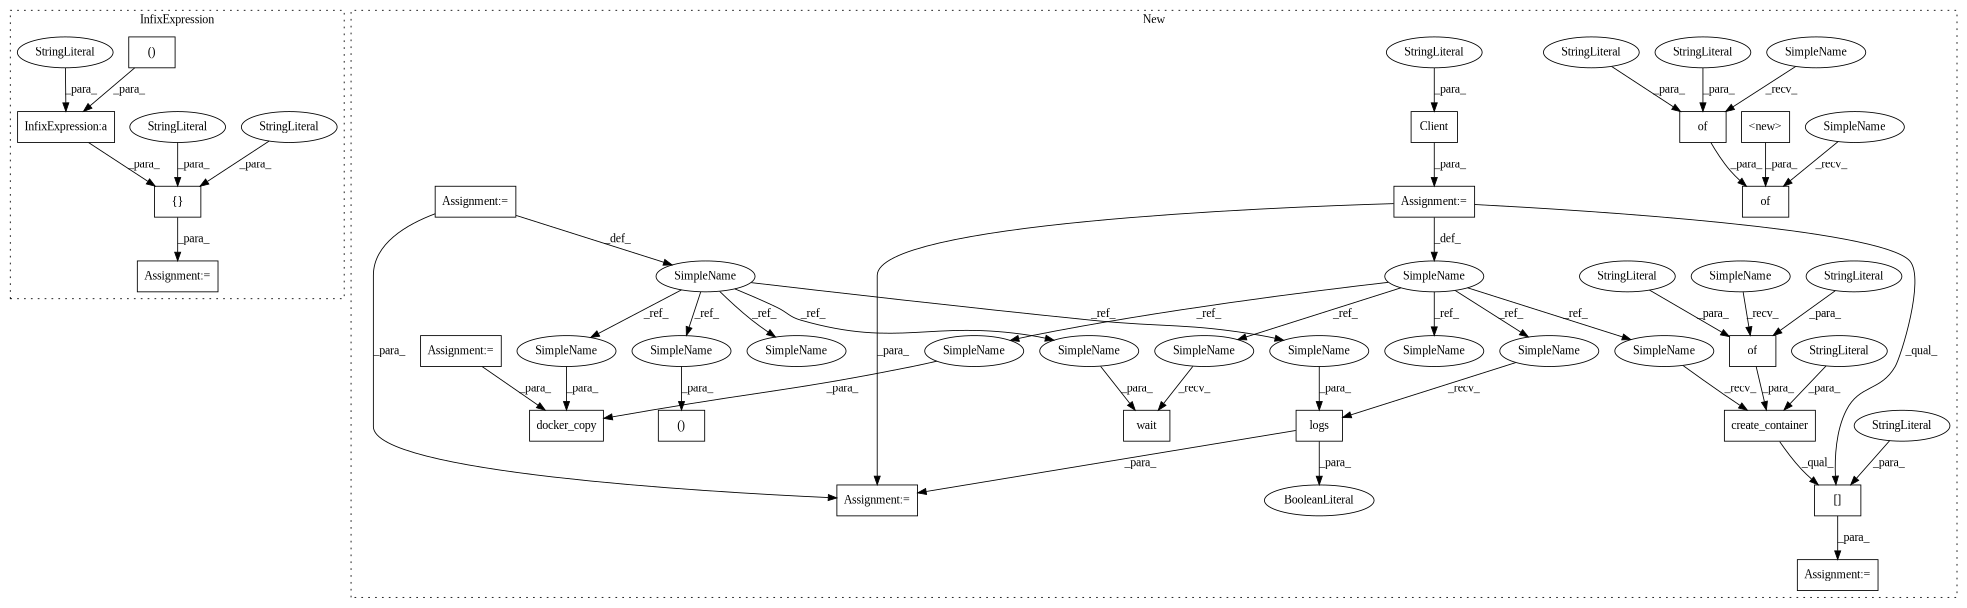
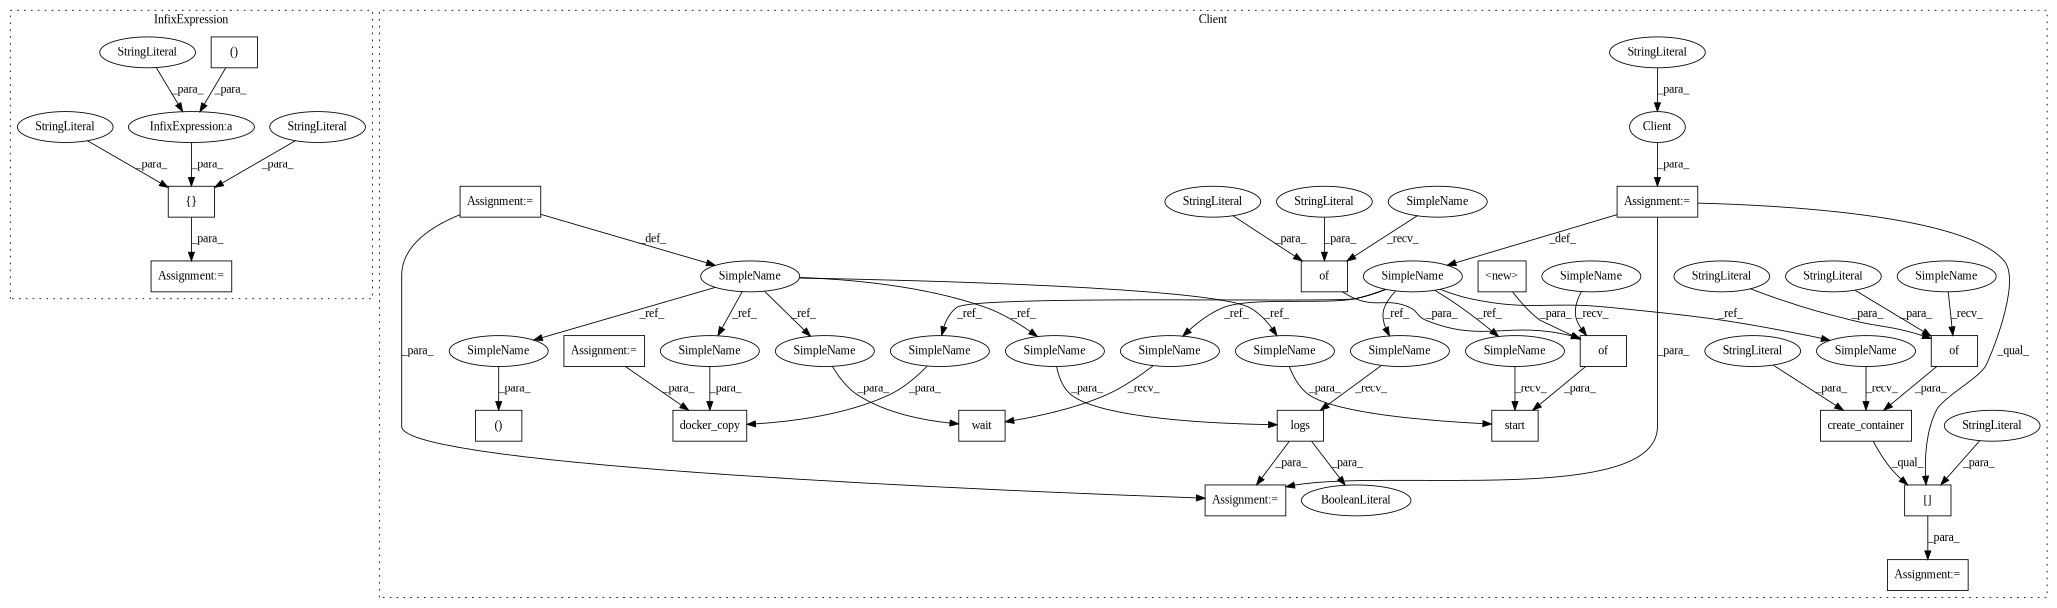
(1154, 20) -> (1213, 20)
(66, 127) -> (191, 127)
(1434, 127) -> (1657, 127)
none -> (1515, 426)
